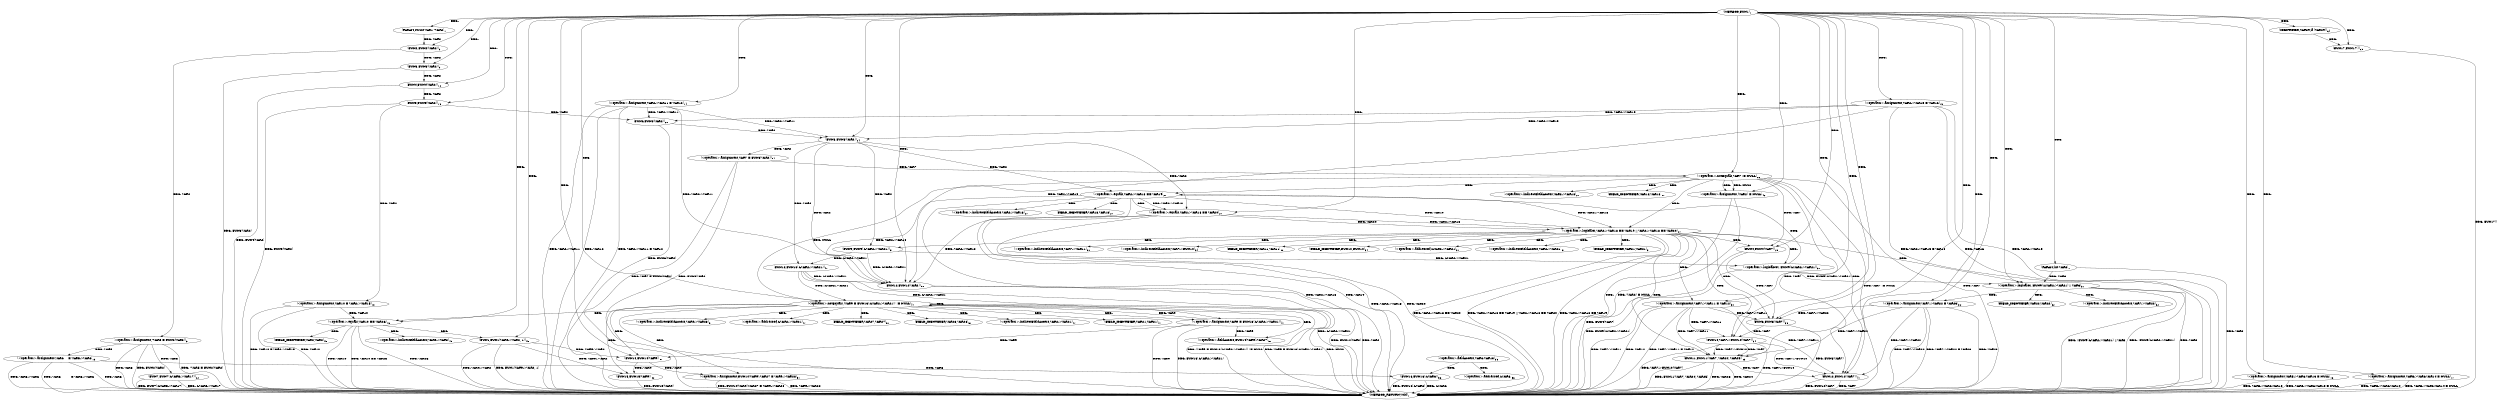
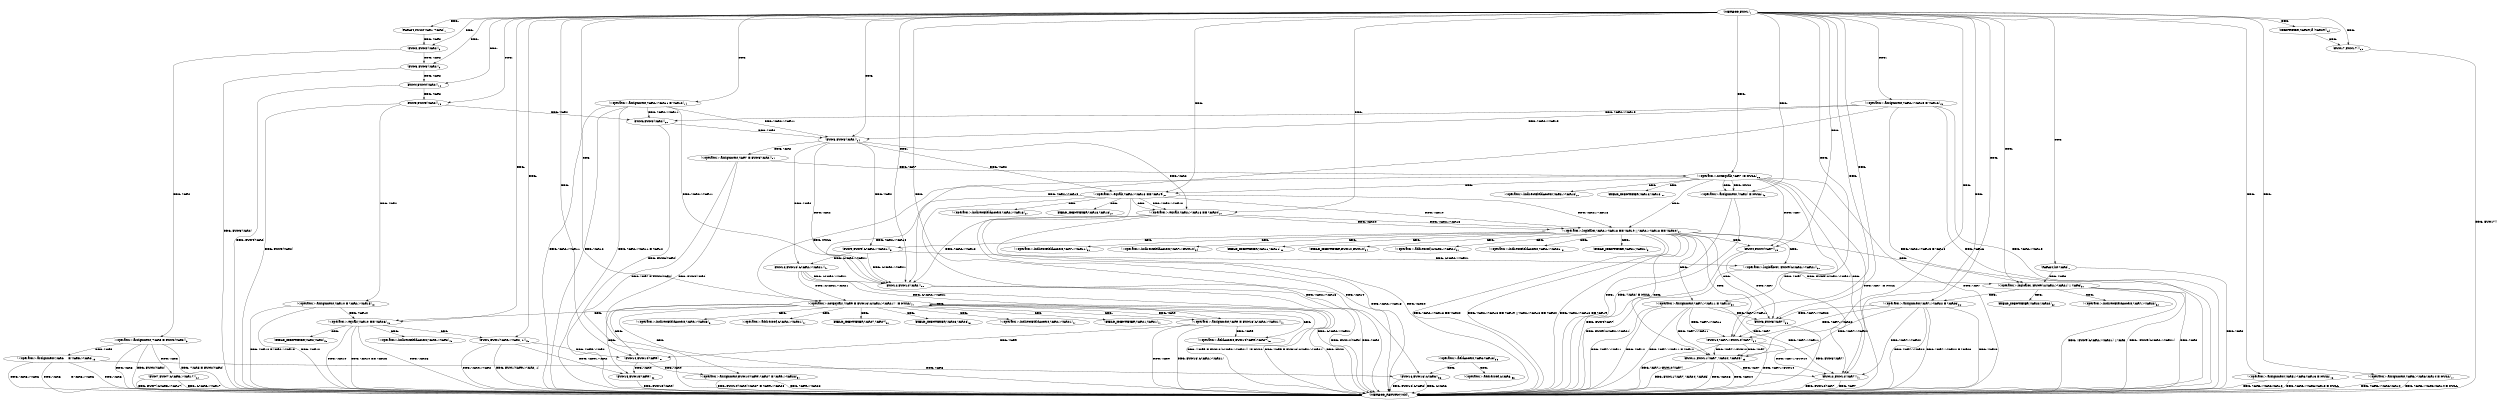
none -> (942, 27)
(1526, 202) -> (1367, 18)
none -> (1820, 319)
